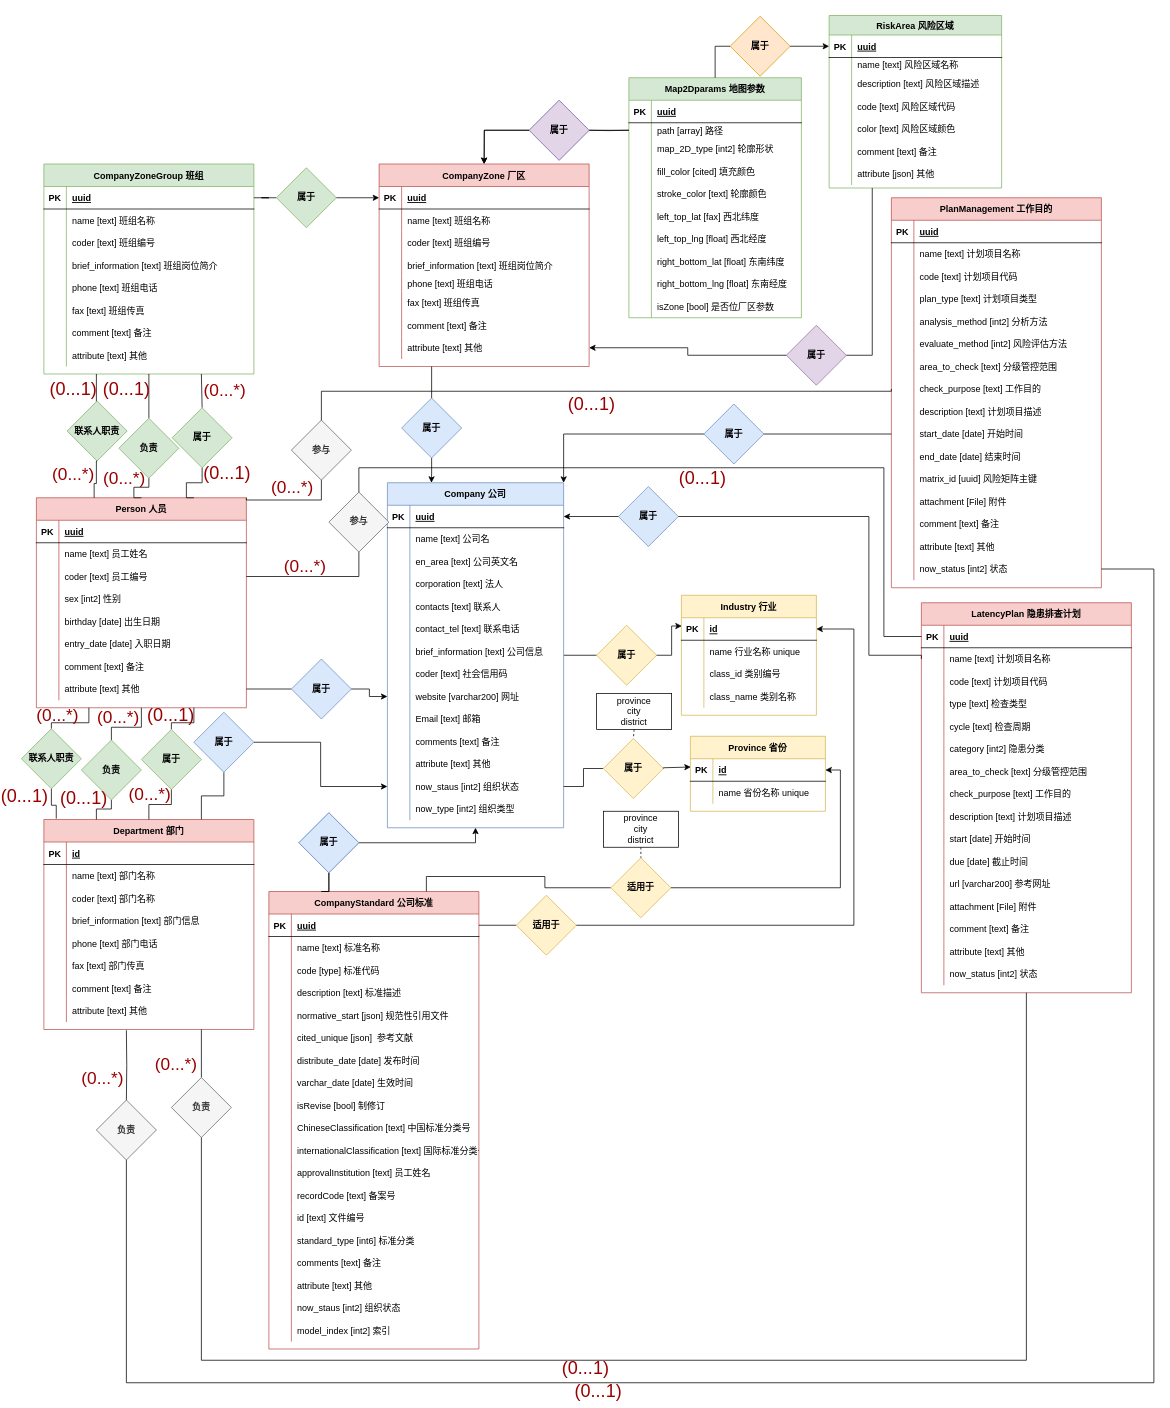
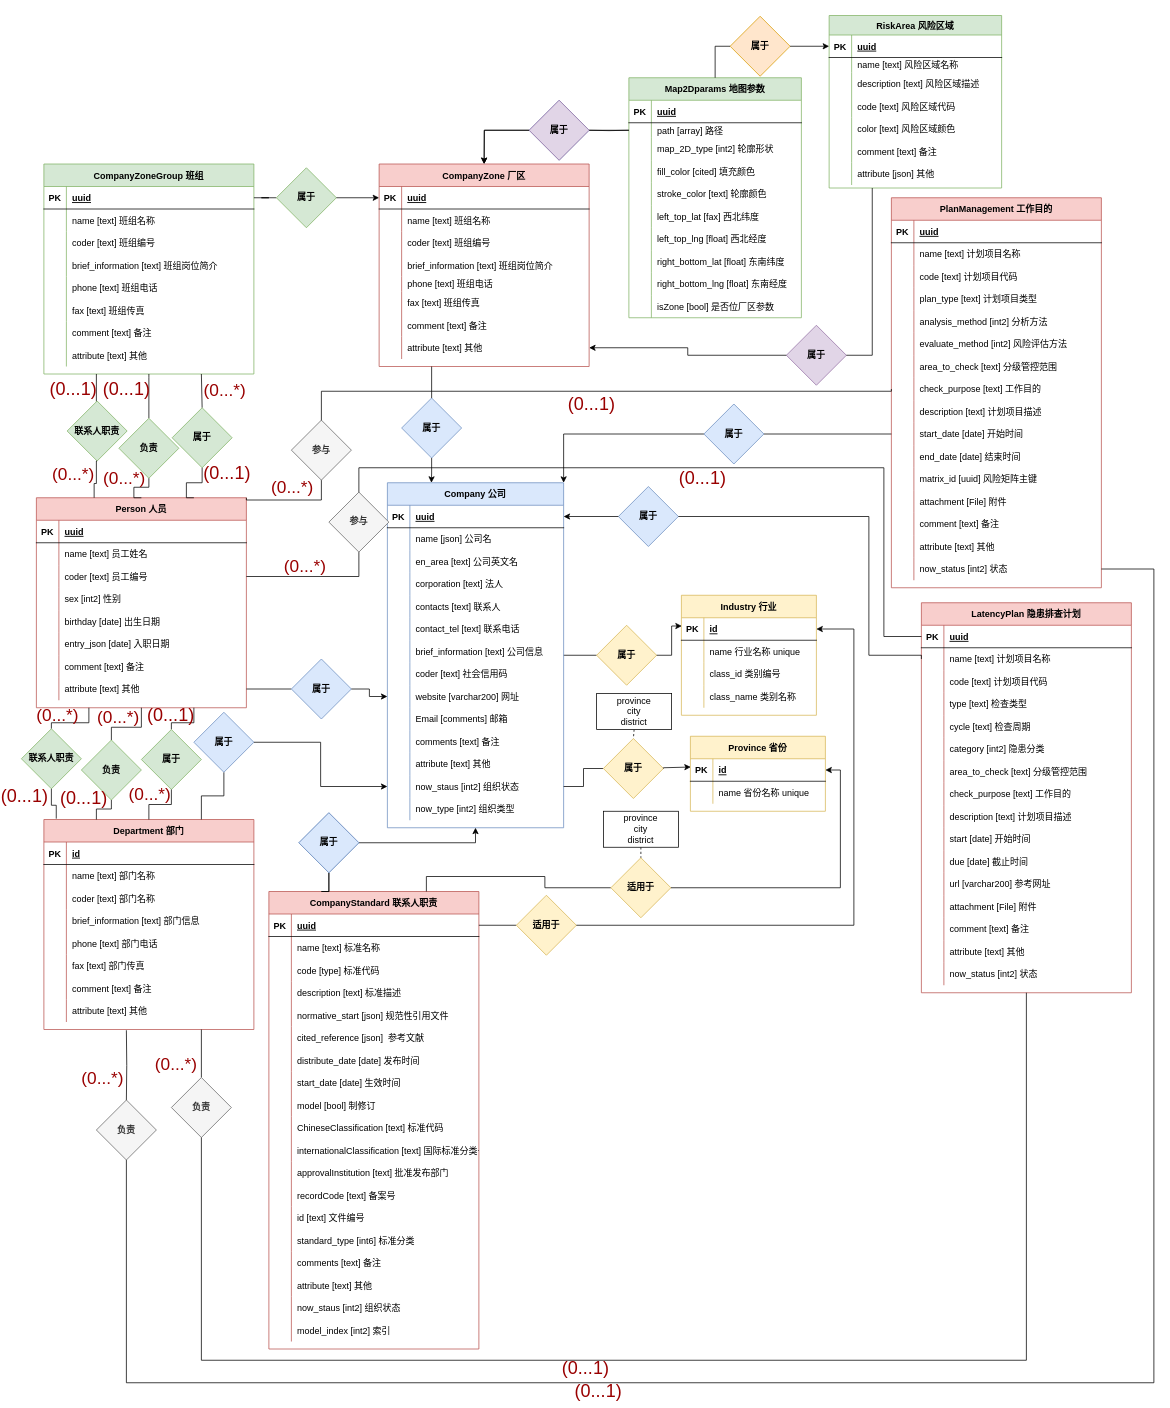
(457, 539) -> (457, 539)
(126, 644) -> (126, 644)
(453, 719) -> (463, 719)
(374, 903) -> (374, 903)
(363, 1038) -> (372, 1038)
(363, 1083) -> (358, 1083)
(345, 1106) -> (339, 1106)
(393, 1128) -> (380, 1128)
(377, 1173) -> (386, 1173)
